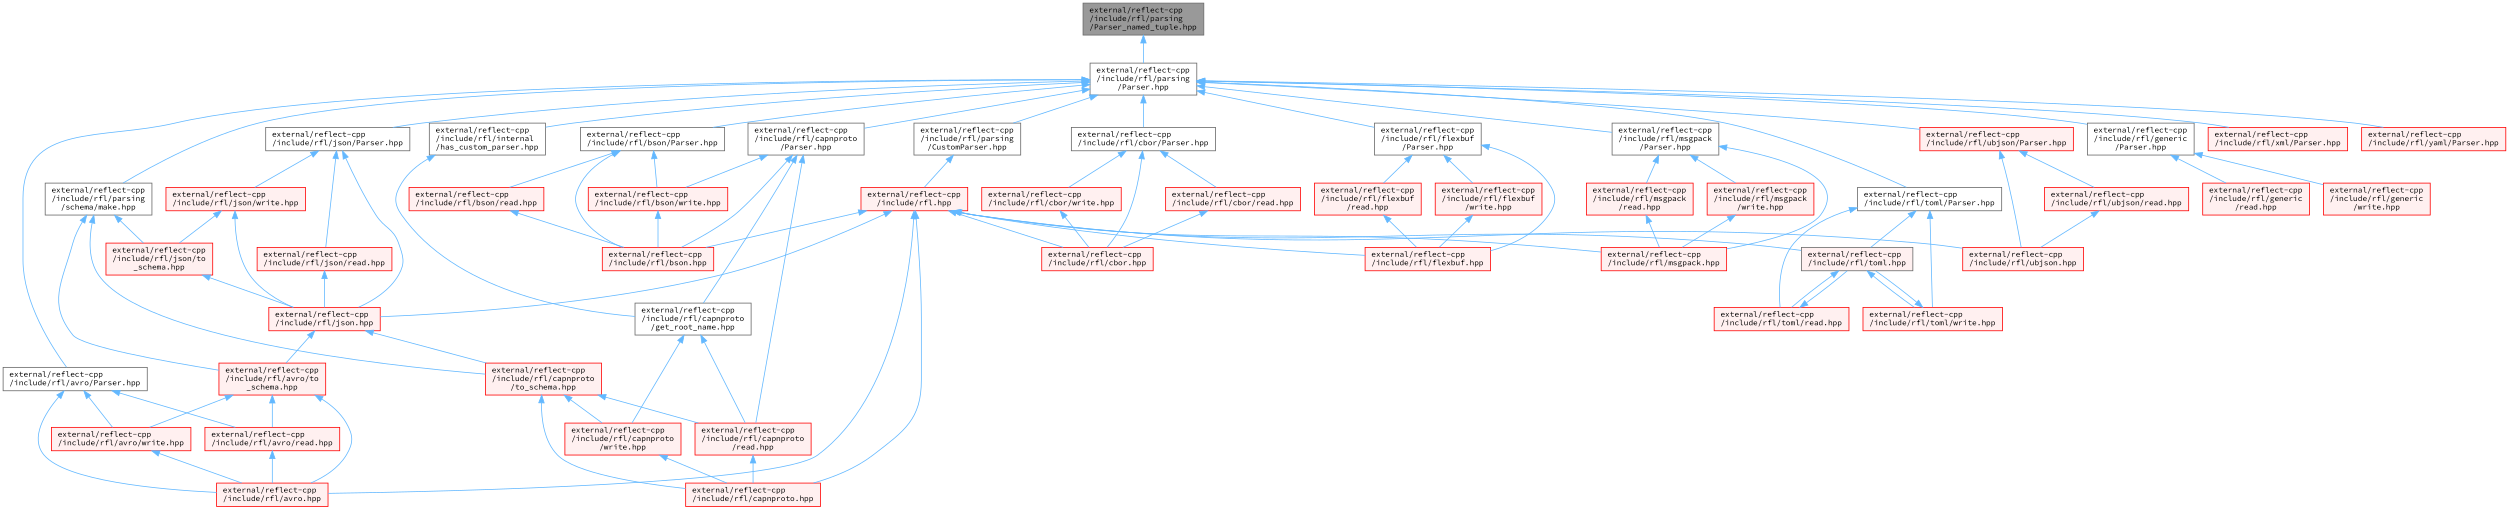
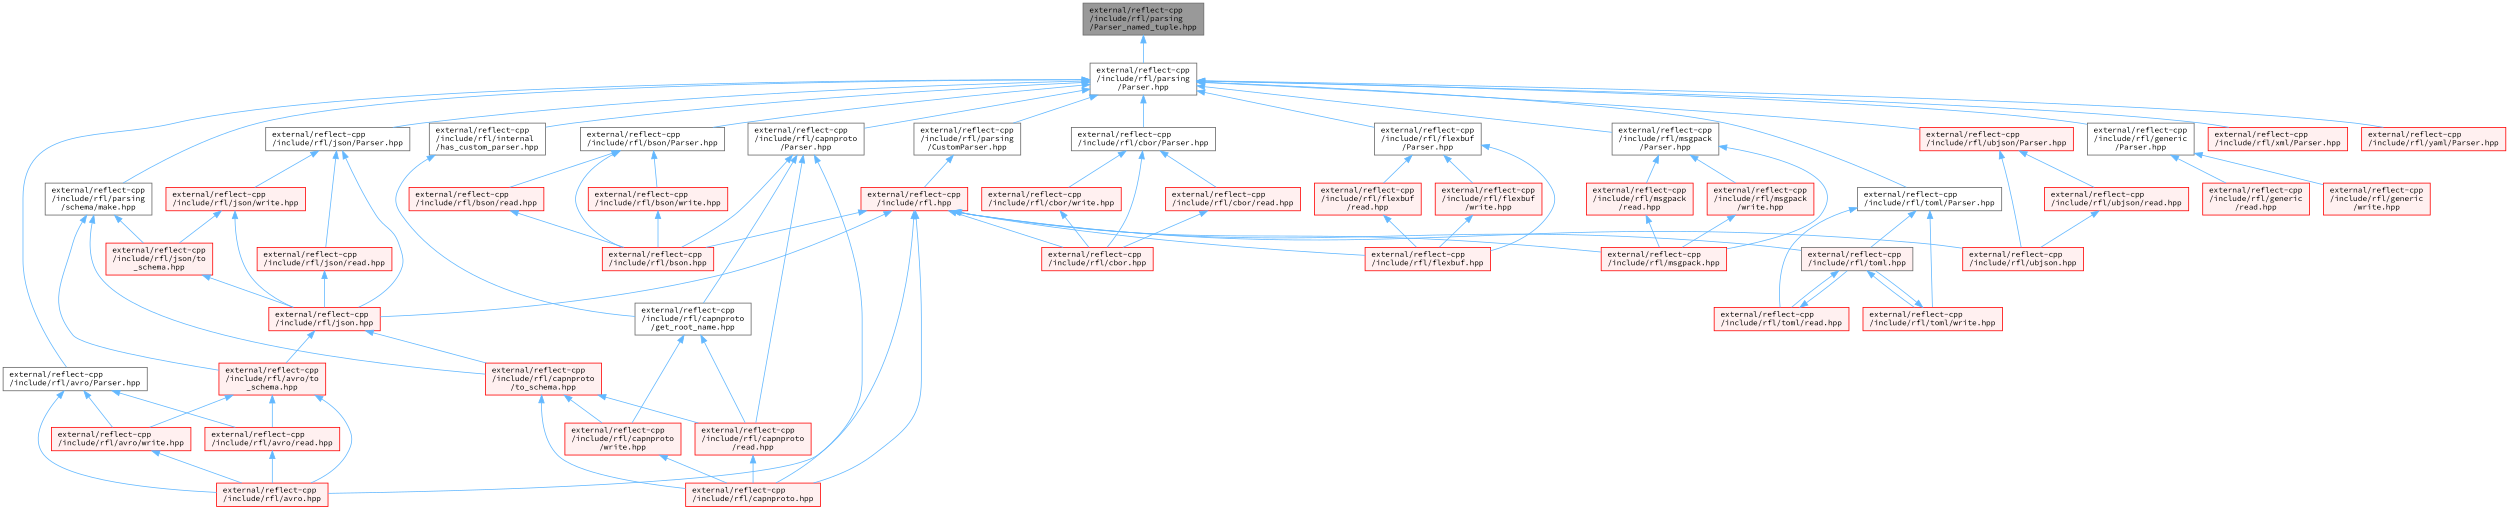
(723, 173) -> (862, 338)
